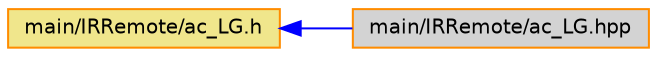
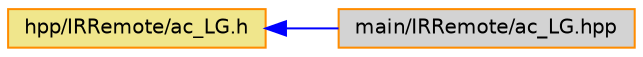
(144, 28) -> (137, 28)
